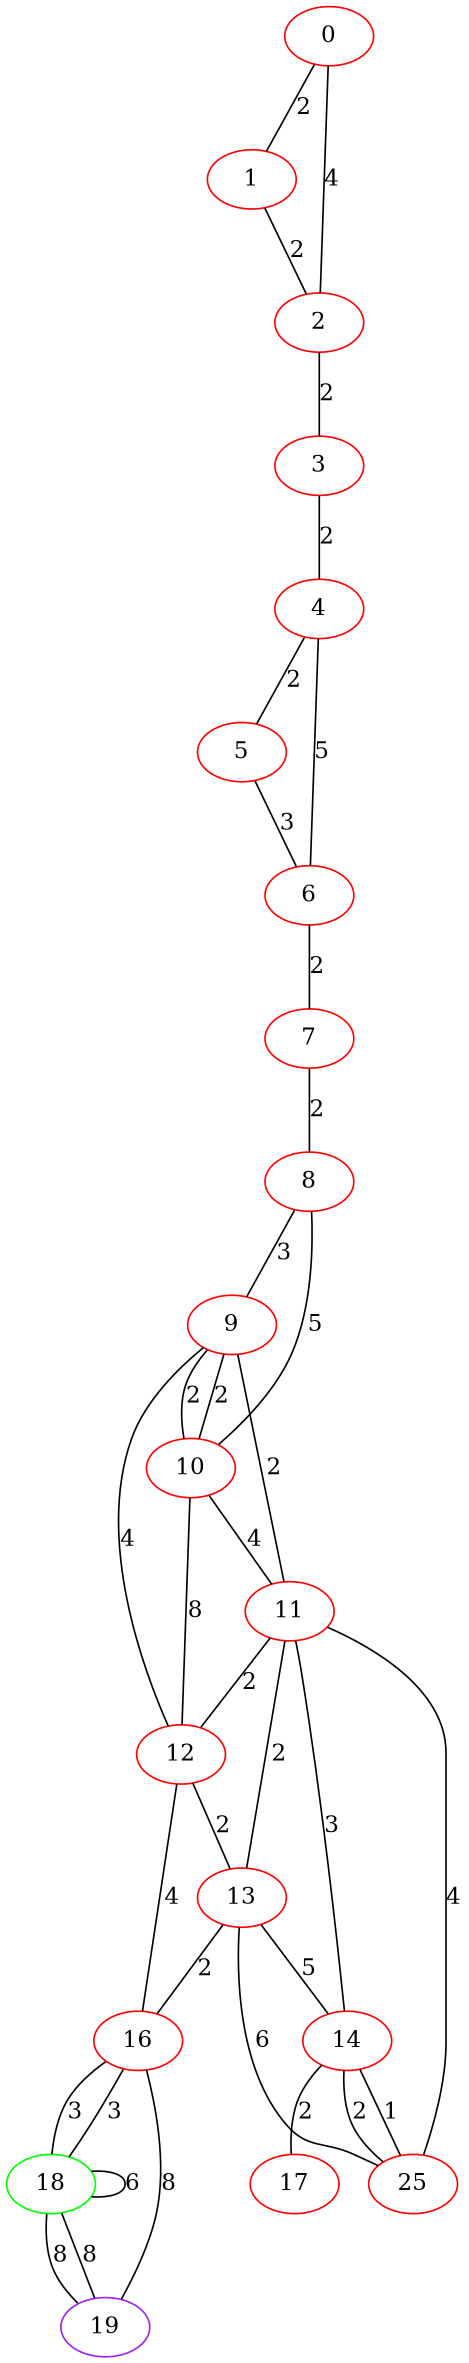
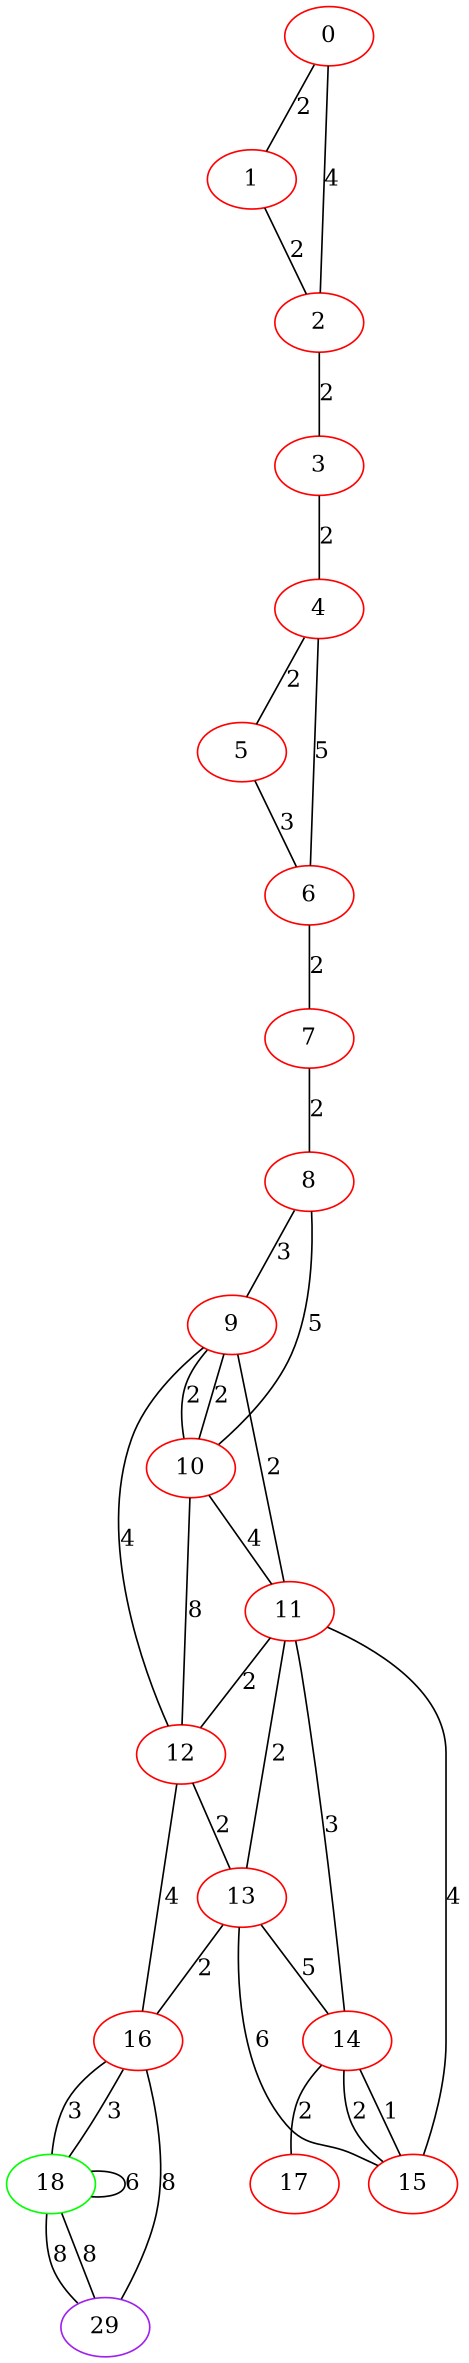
(413, 2184) -> (413, 2184)
(105, 2327) -> (105, 2327)
